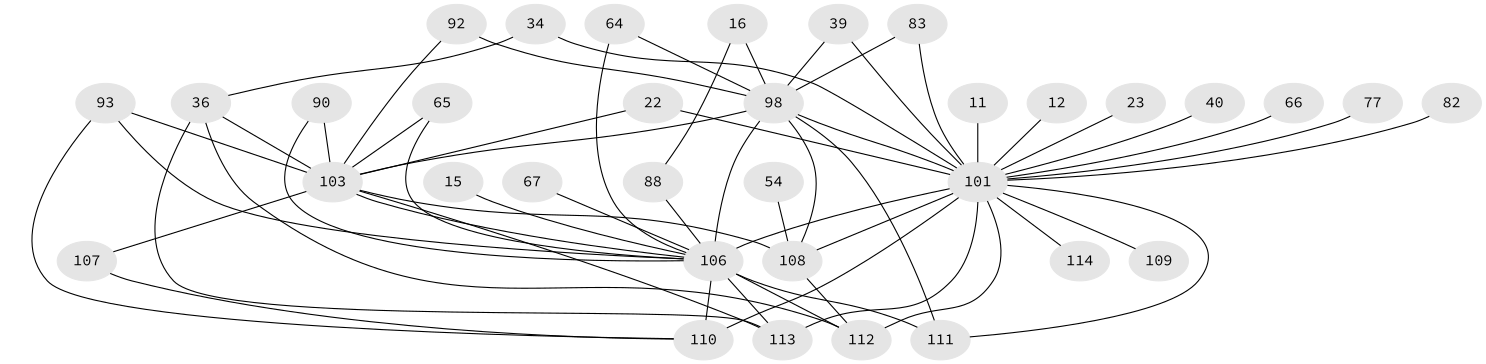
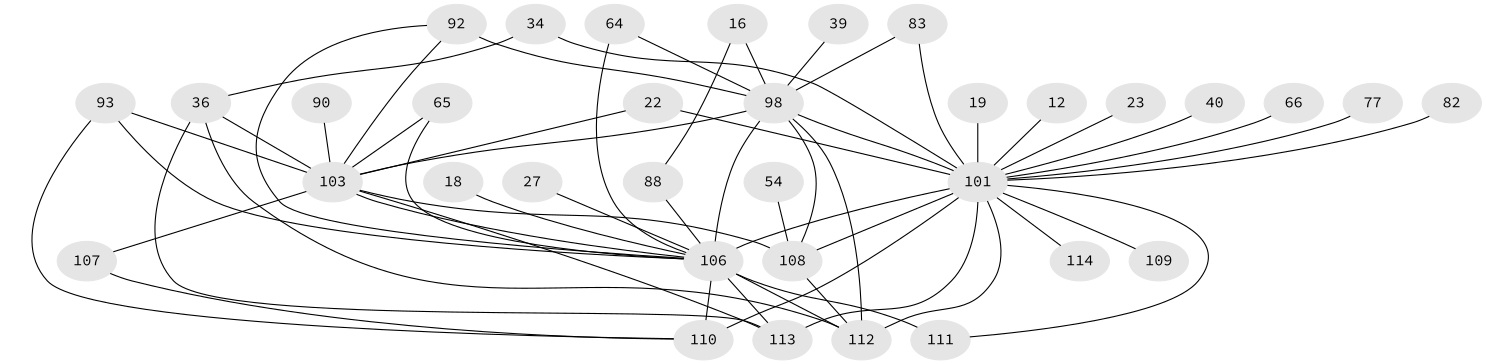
(978, 103) -> (978, 103)
(905, 105) -> none
(453, 182) -> (453, 182)
(532, 182) -> (532, 182)
(885, 212) -> (845, 201)
(440, 249) -> (335, 221)
